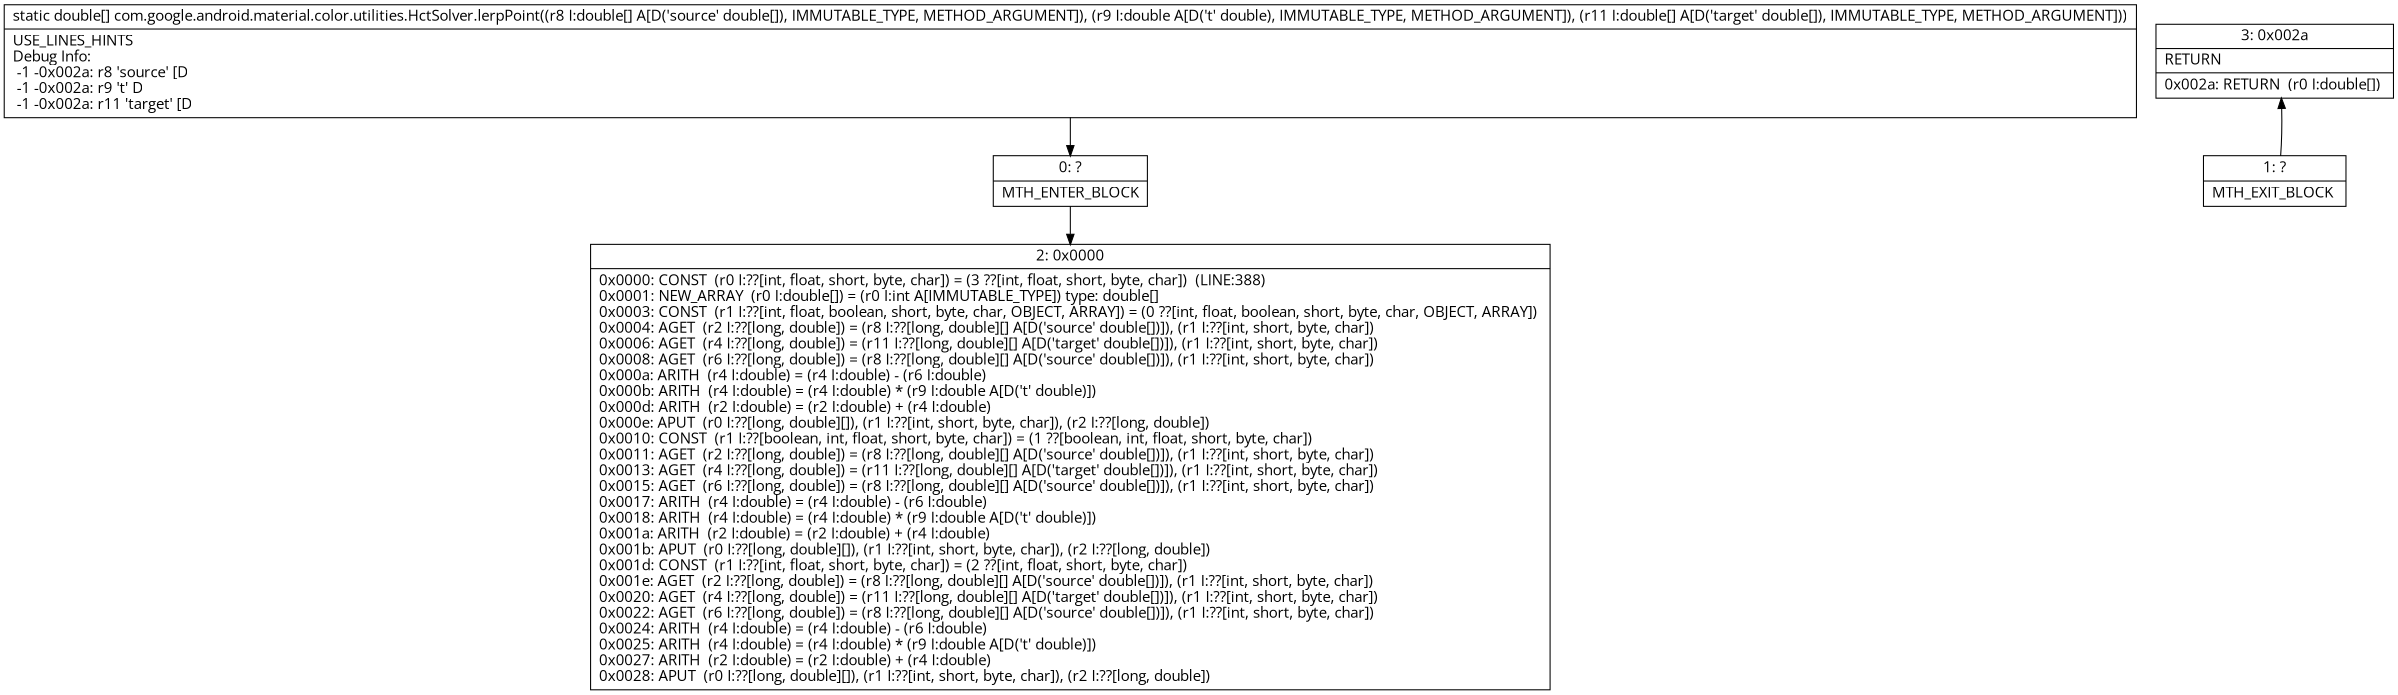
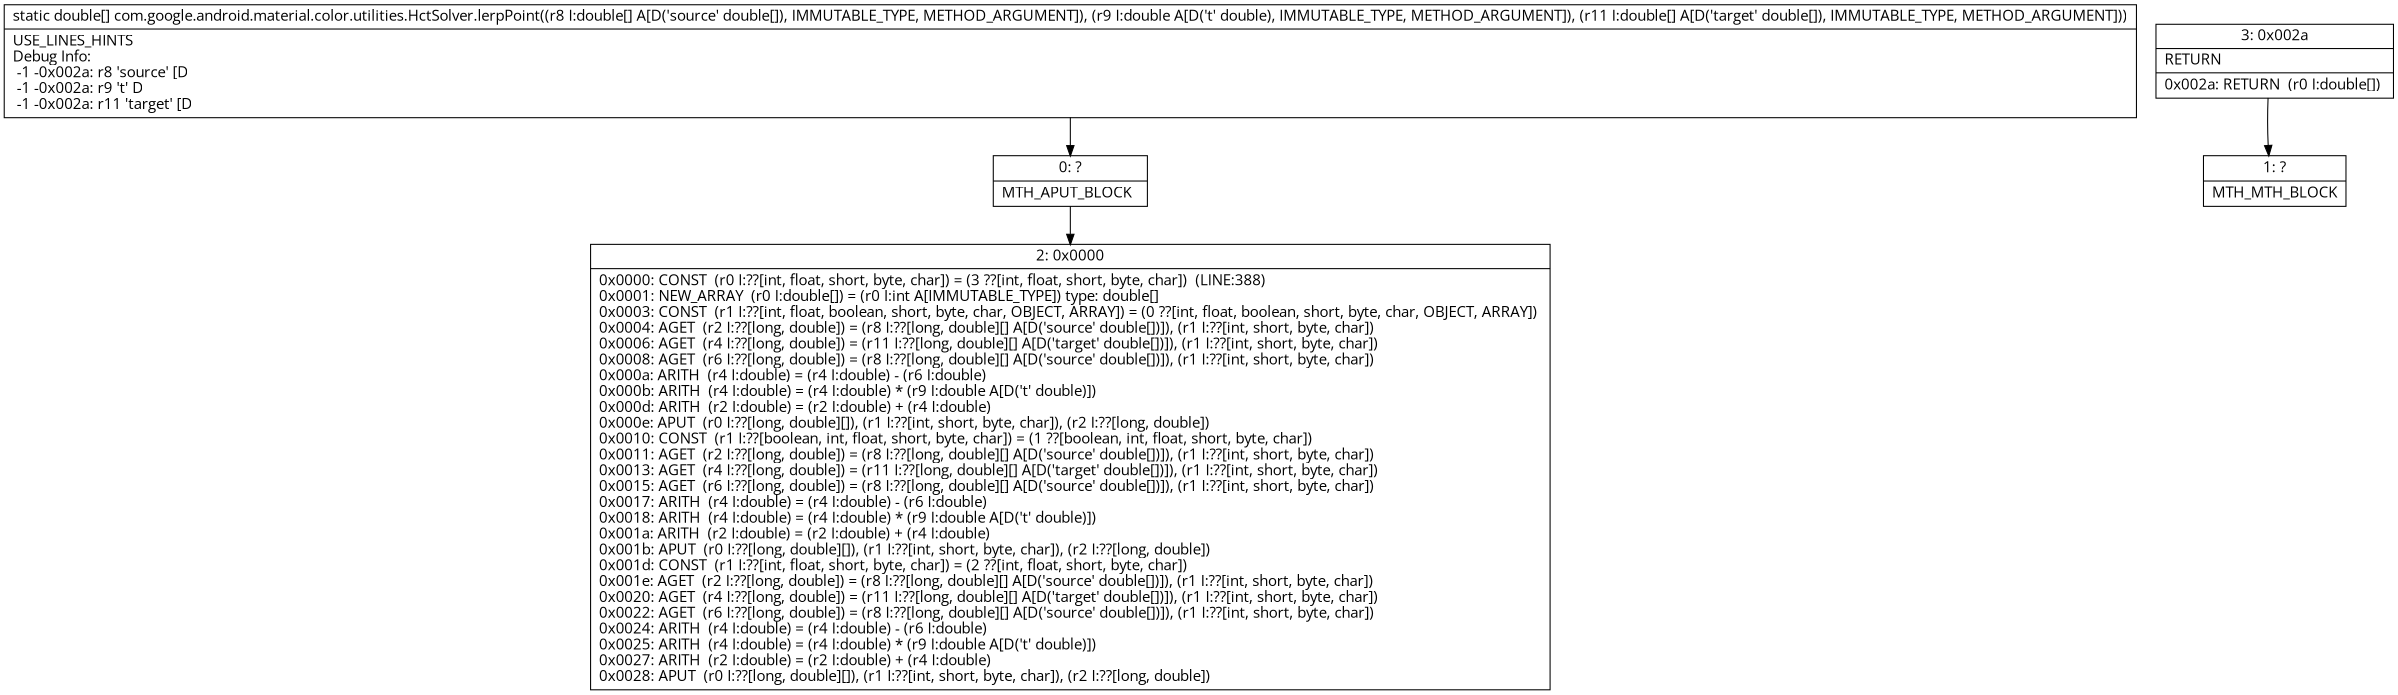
(2282, 132) -> (2268, 122)
(1070, 193) -> (1067, 193)
(2273, 193) -> (2275, 193)
